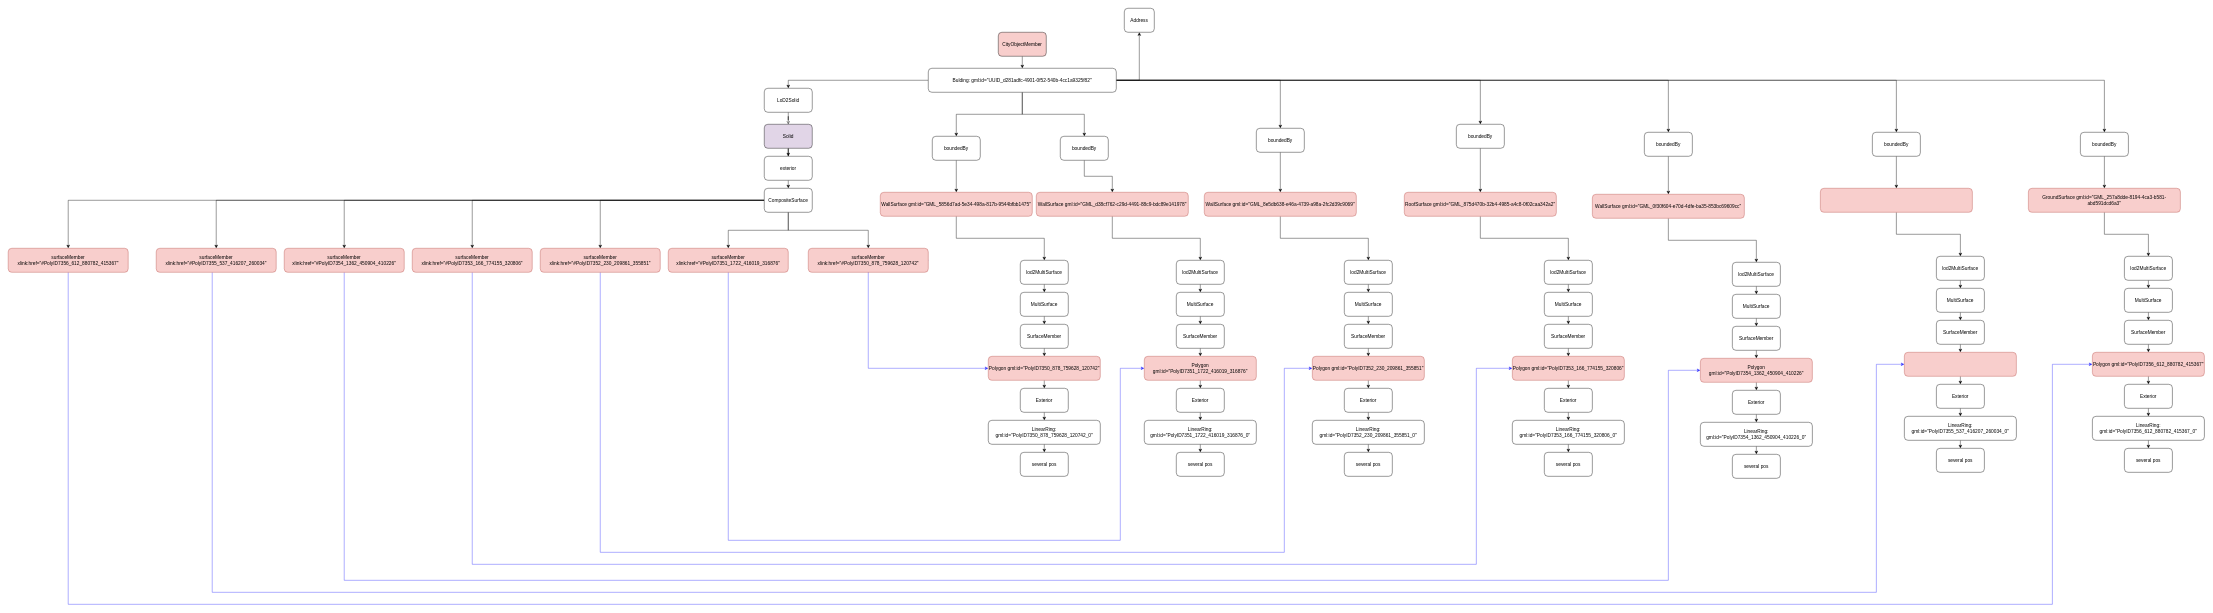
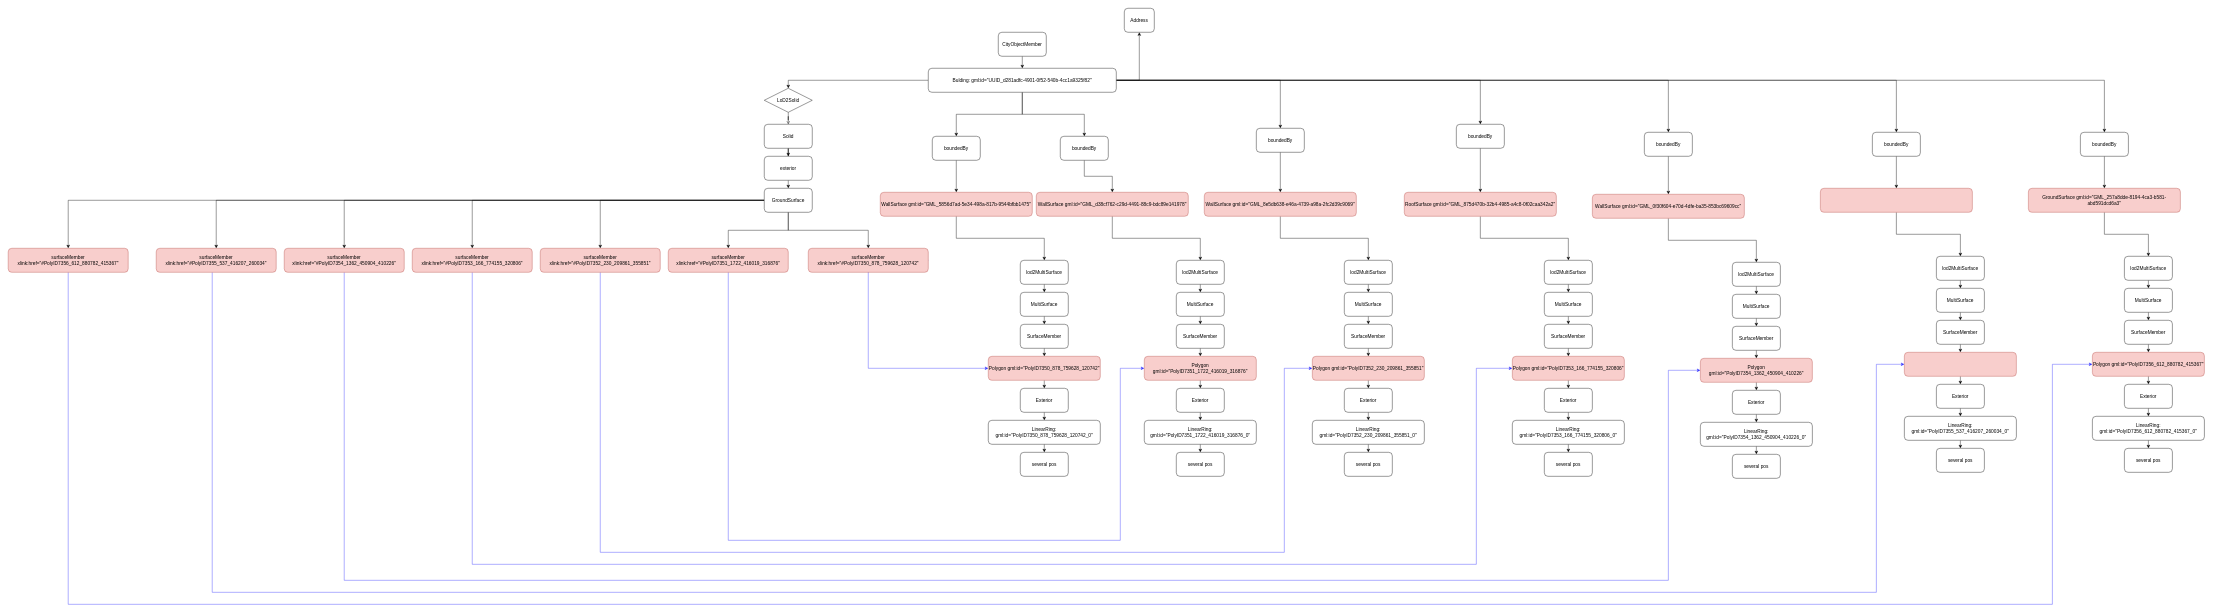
(1022, 44) -> (1022, 44)
(788, 100) -> (788, 100)
(788, 136) -> (788, 136)
(788, 200) -> (788, 200)
